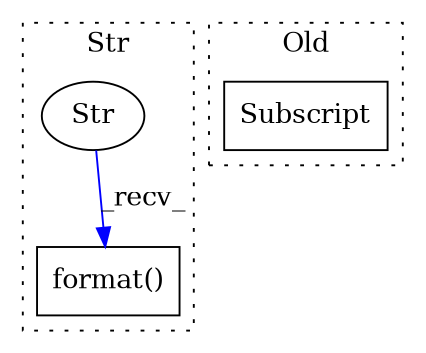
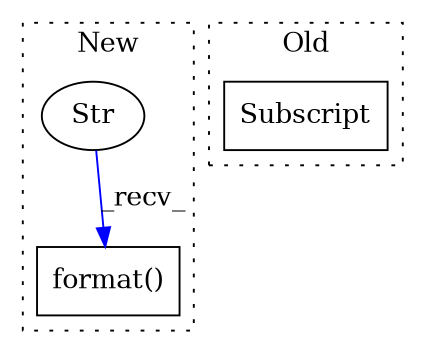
(108, 45) -> (108, 45)
